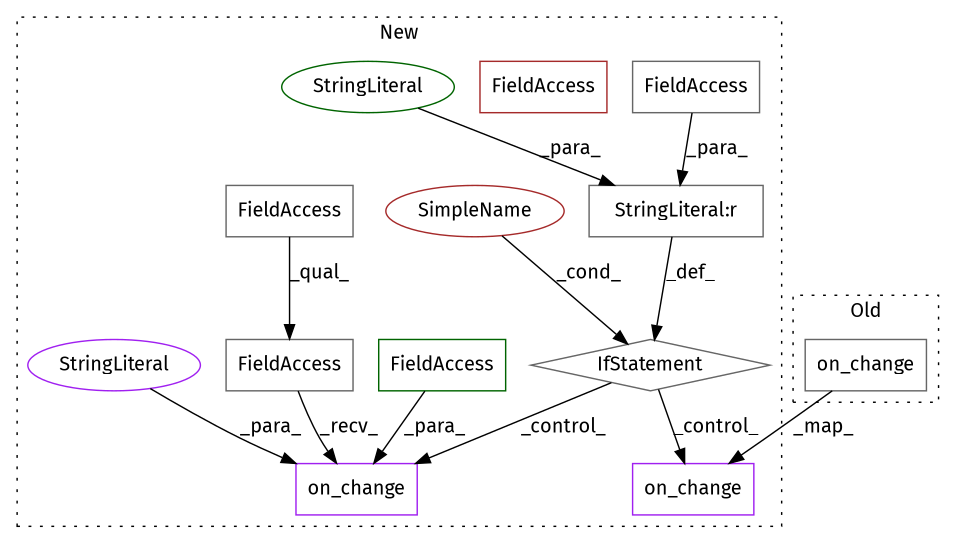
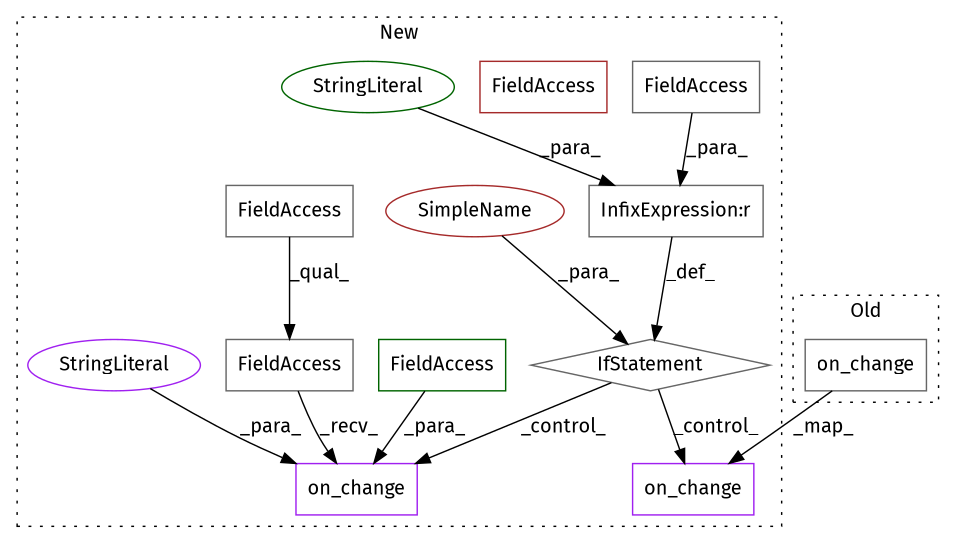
(676, 211) -> (676, 211)
(589, 273) -> (589, 273)
